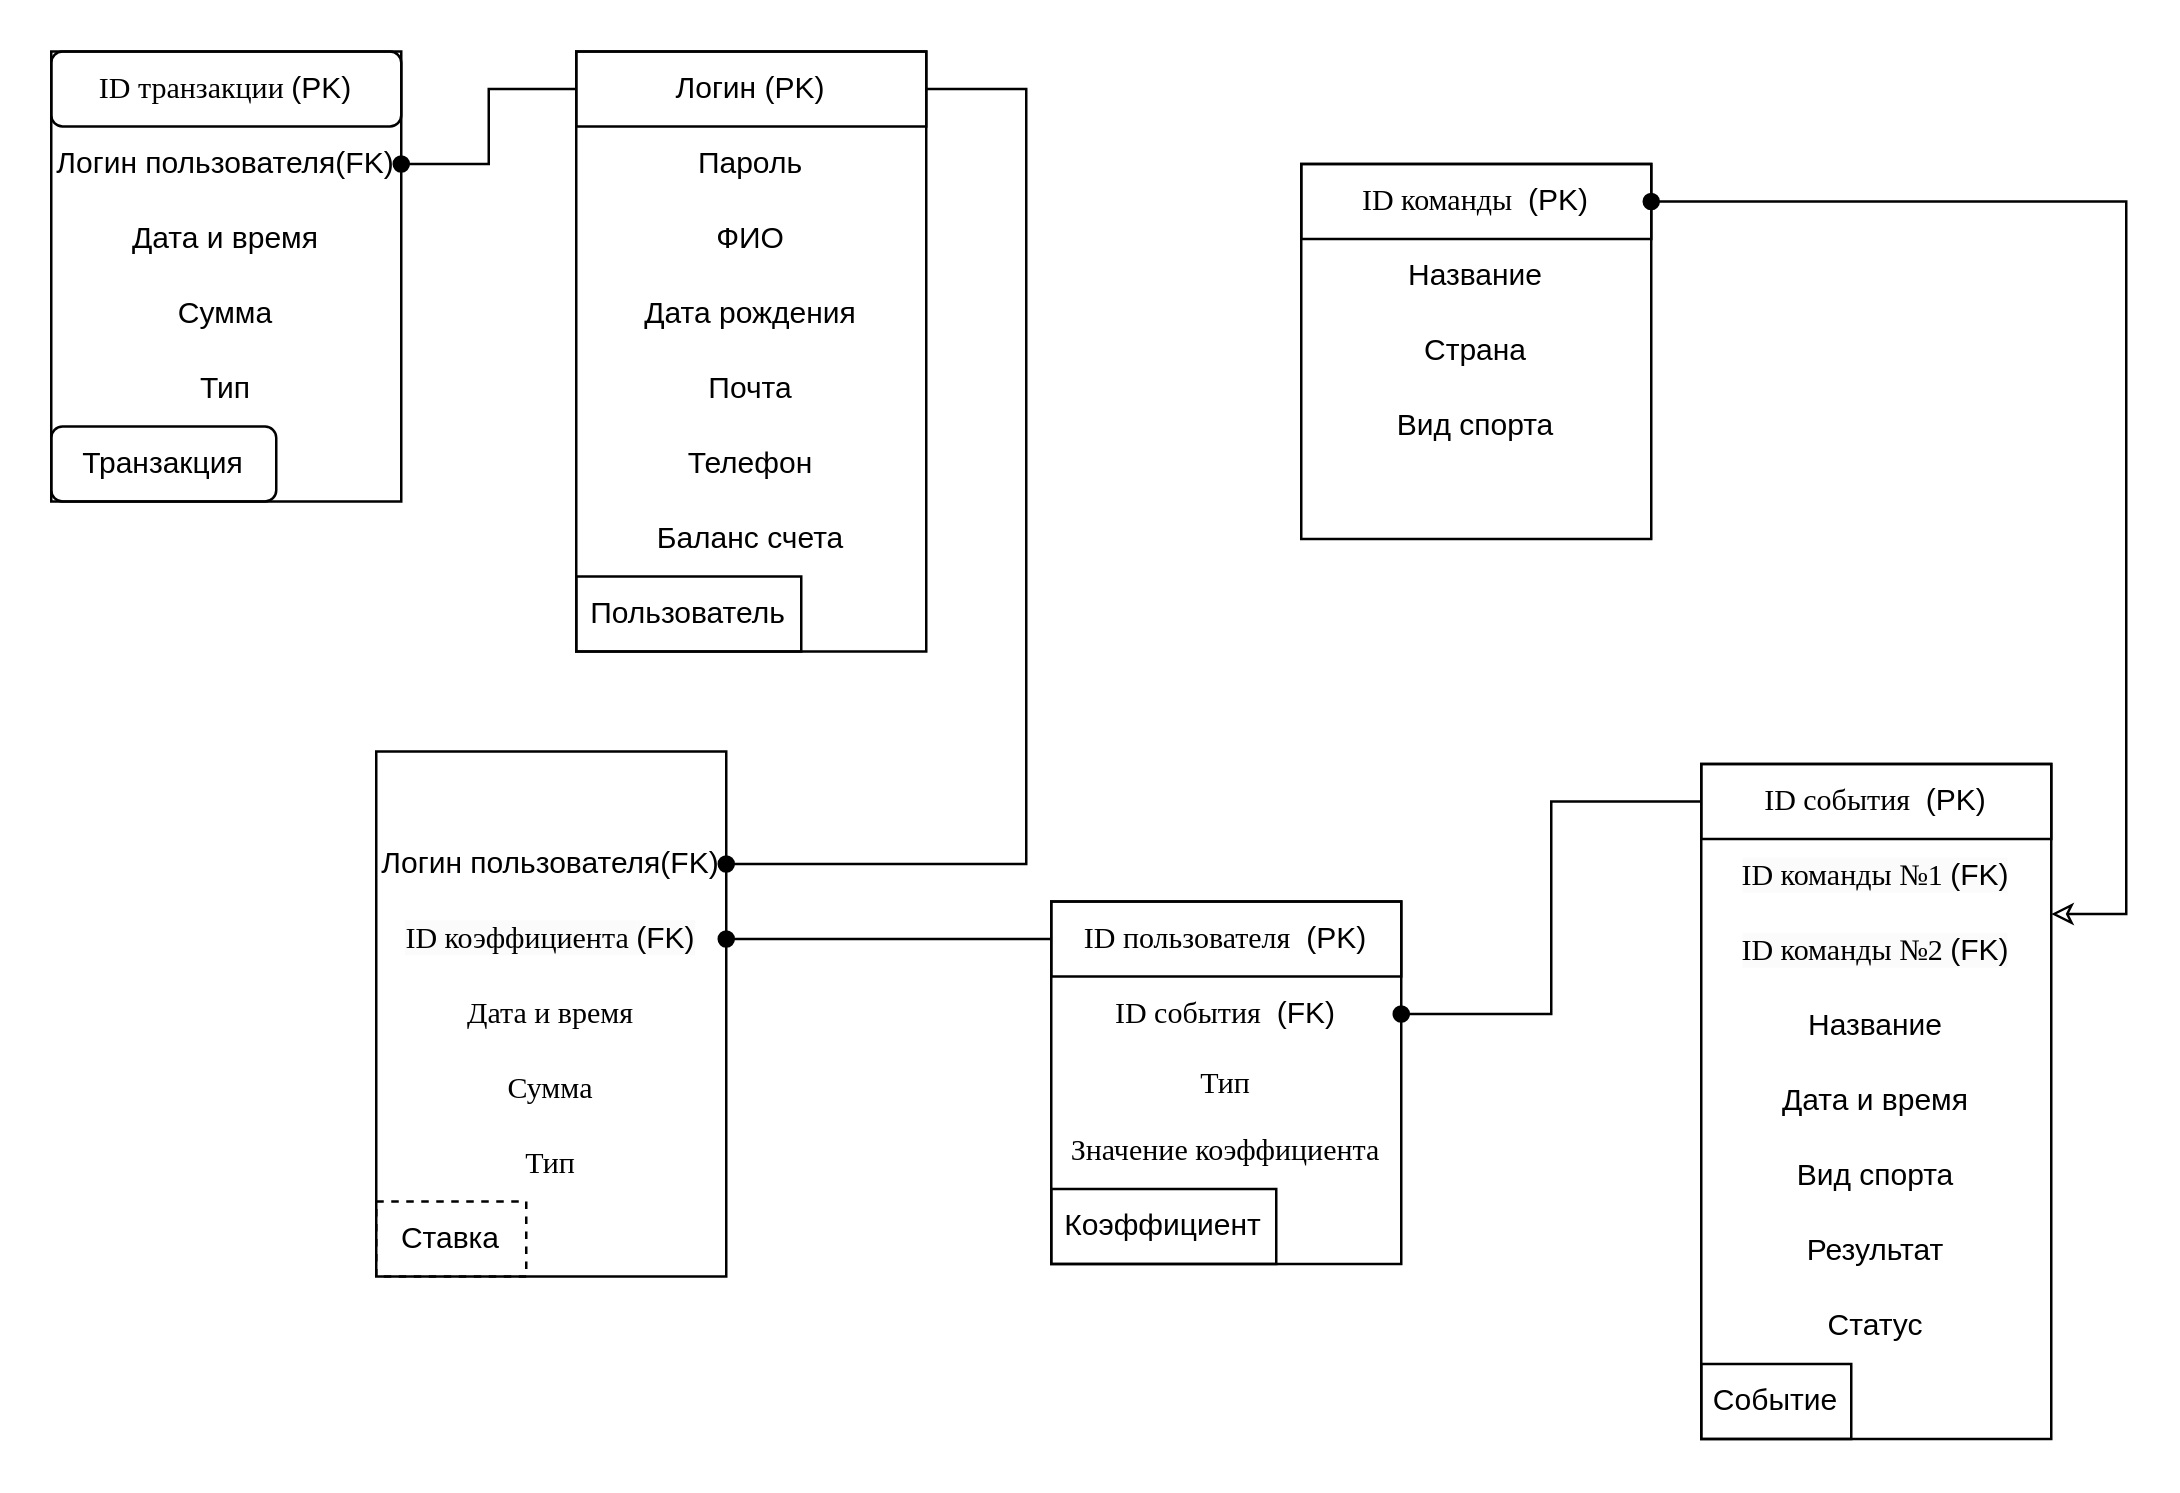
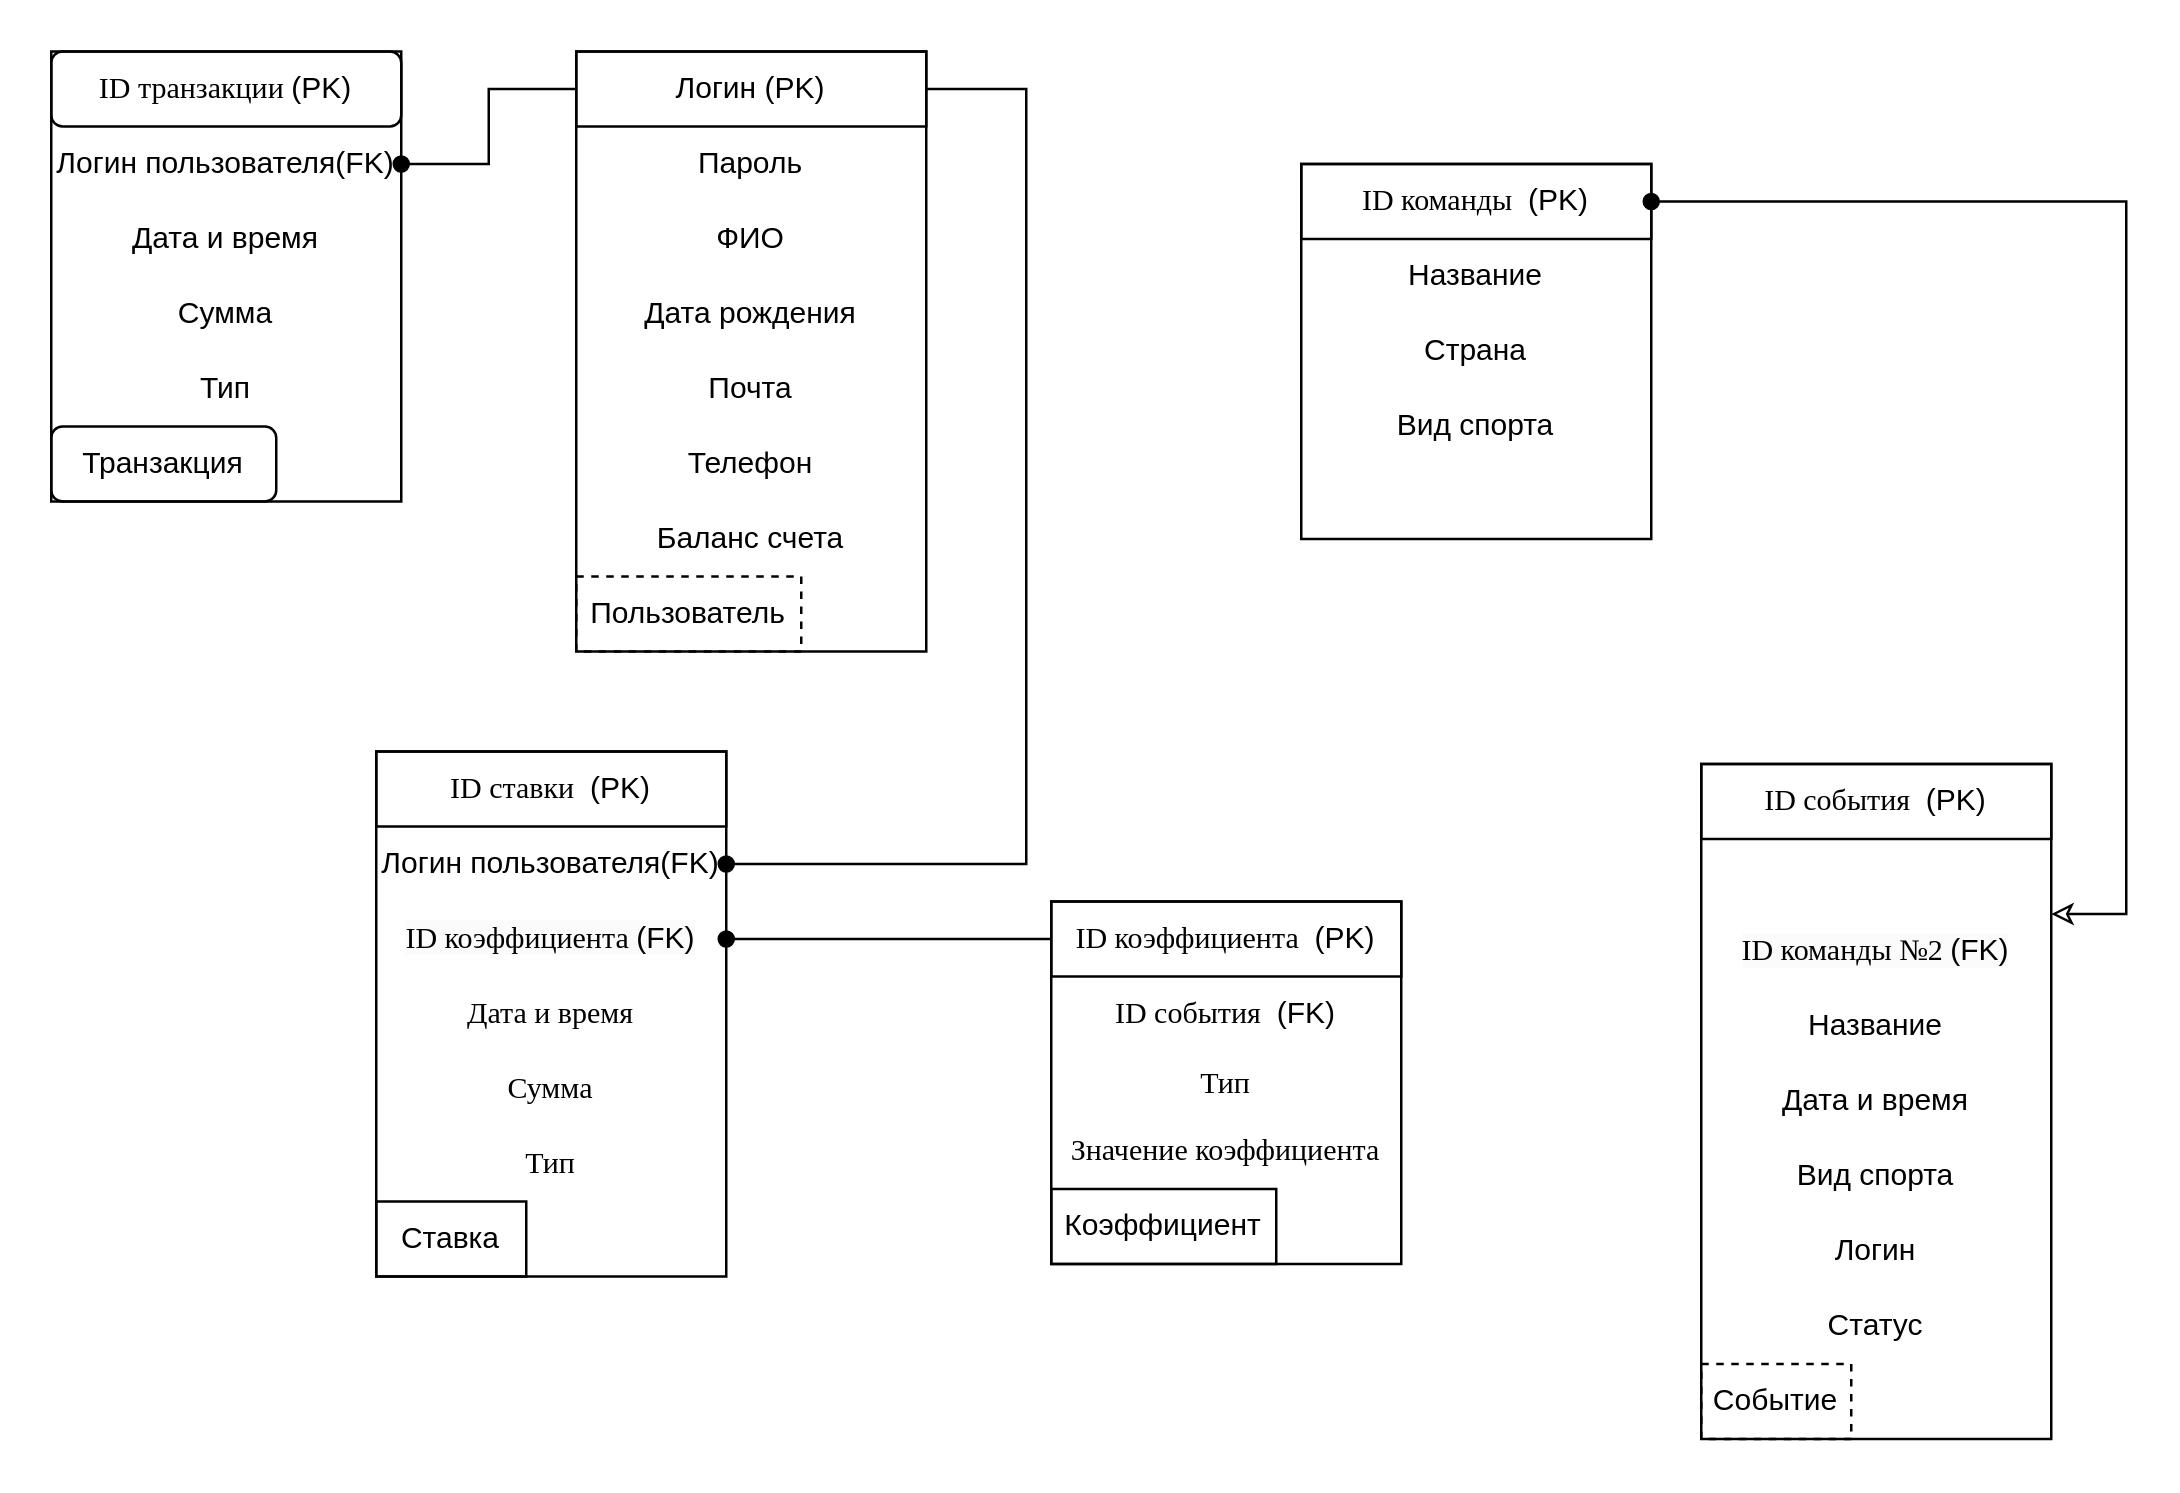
(689, 614) -> (689, 614)
none -> (551, 789)
(1876, 876) -> none
(1551, 903) -> none
(1226, 939) -> (1226, 939)
(451, 1239) -> (451, 1239)
(1876, 1251) -> (1876, 1251)
(1776, 1401) -> (1776, 1401)
